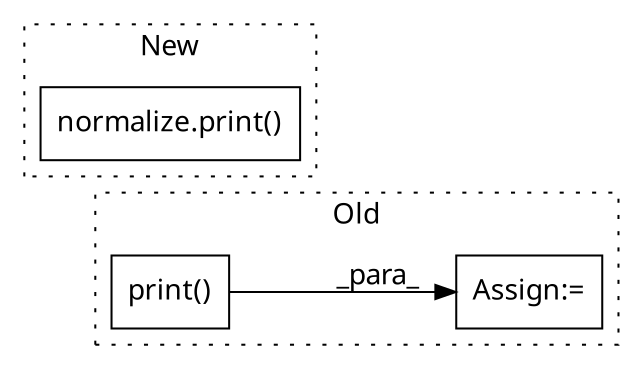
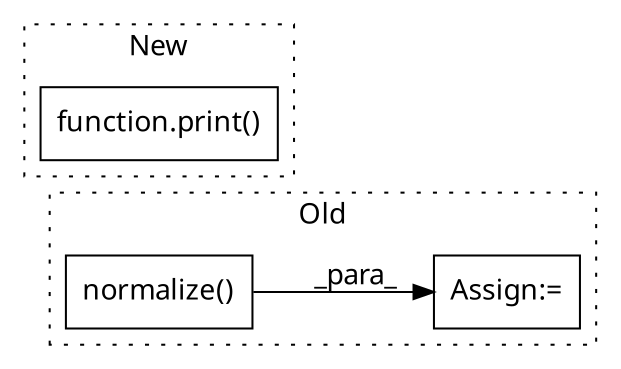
(170, 124) -> (159, 124)
(170, 292) -> (159, 292)
